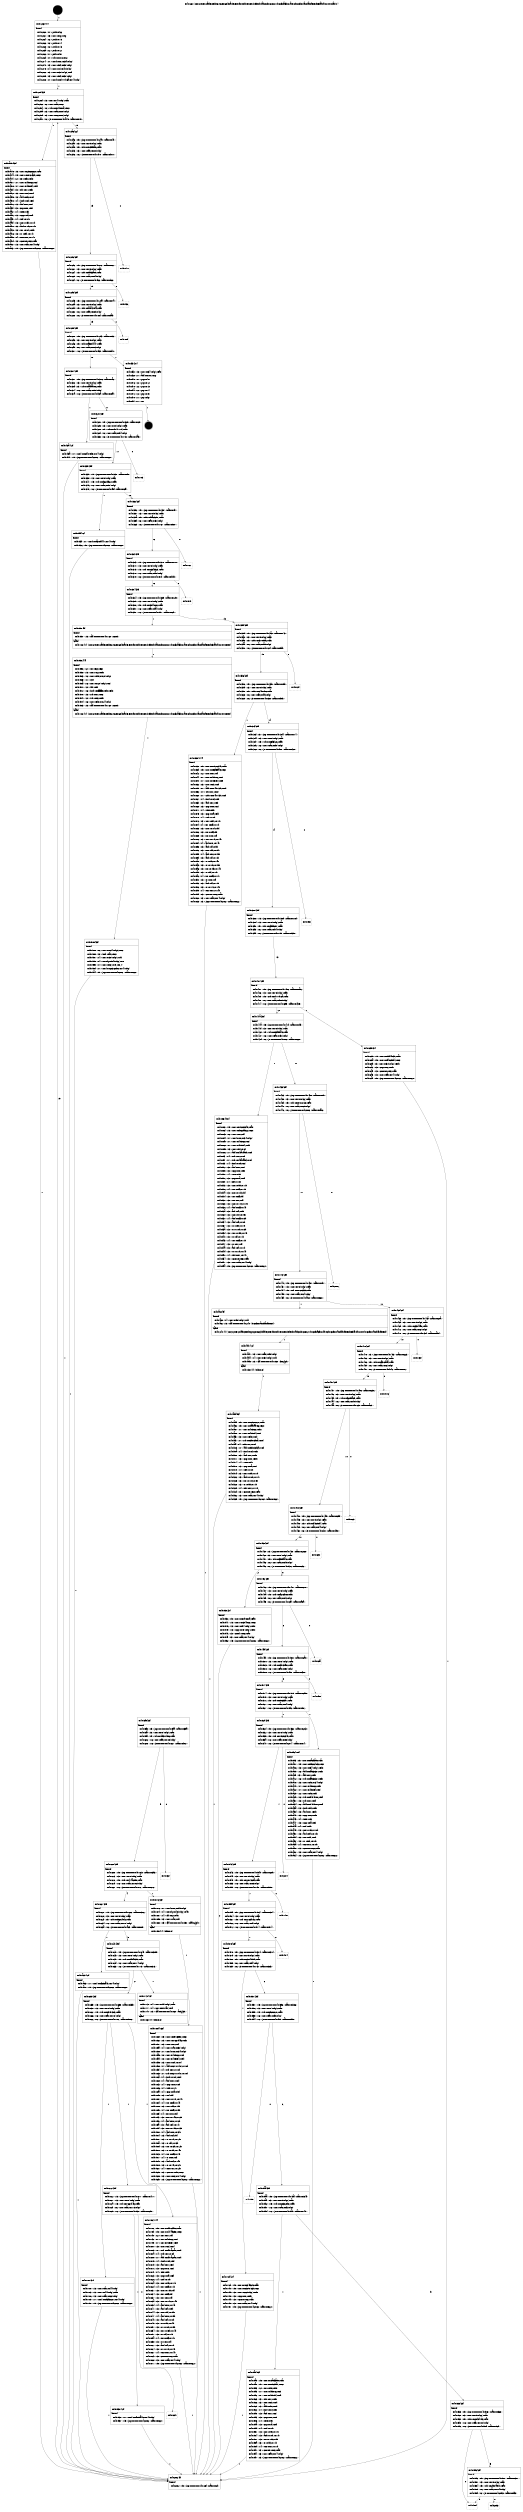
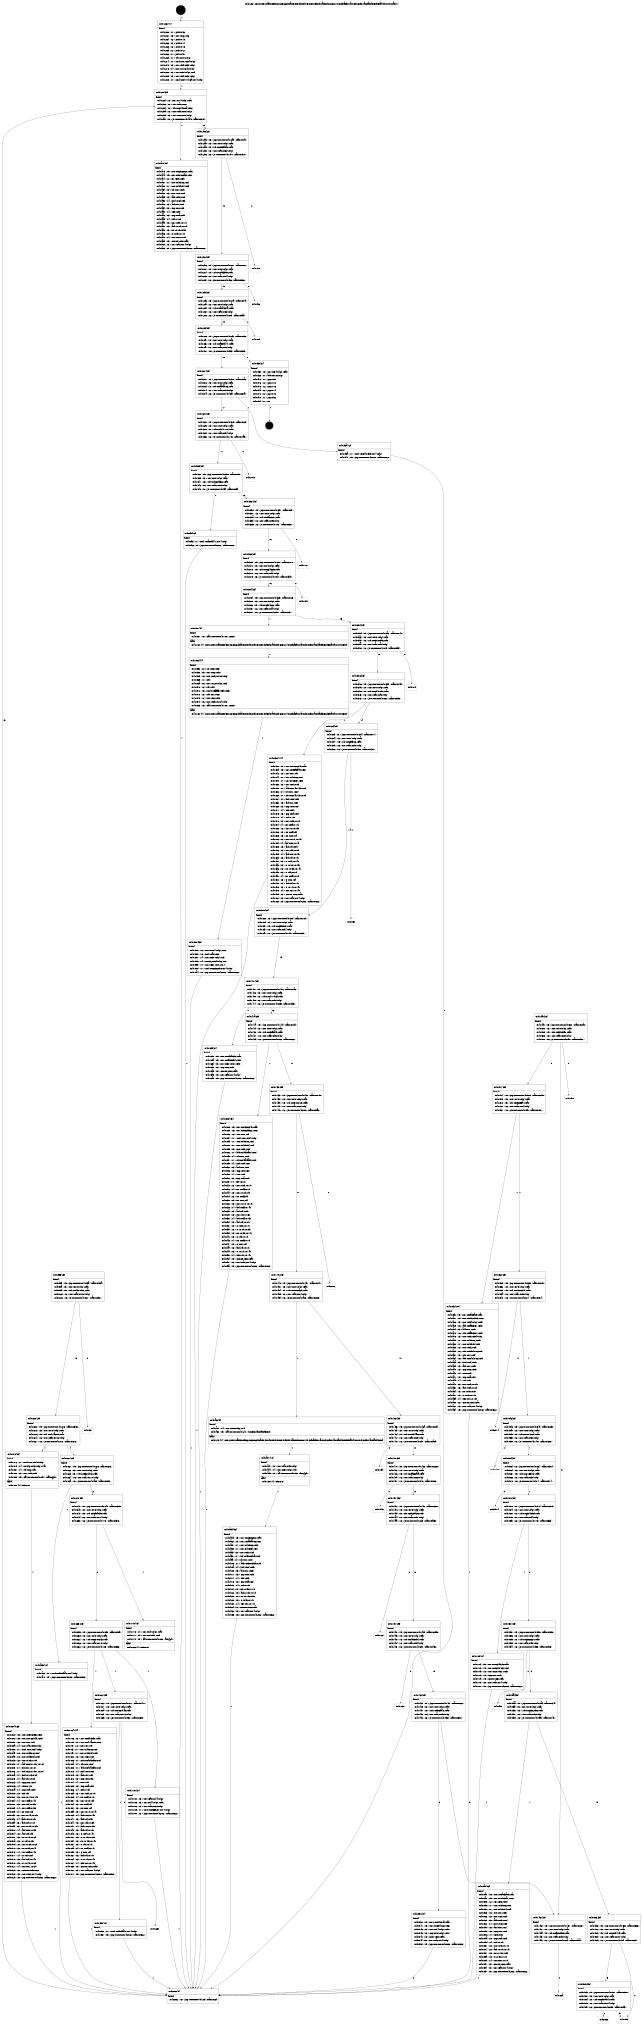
(282, 1625) -> (561, 1478)
